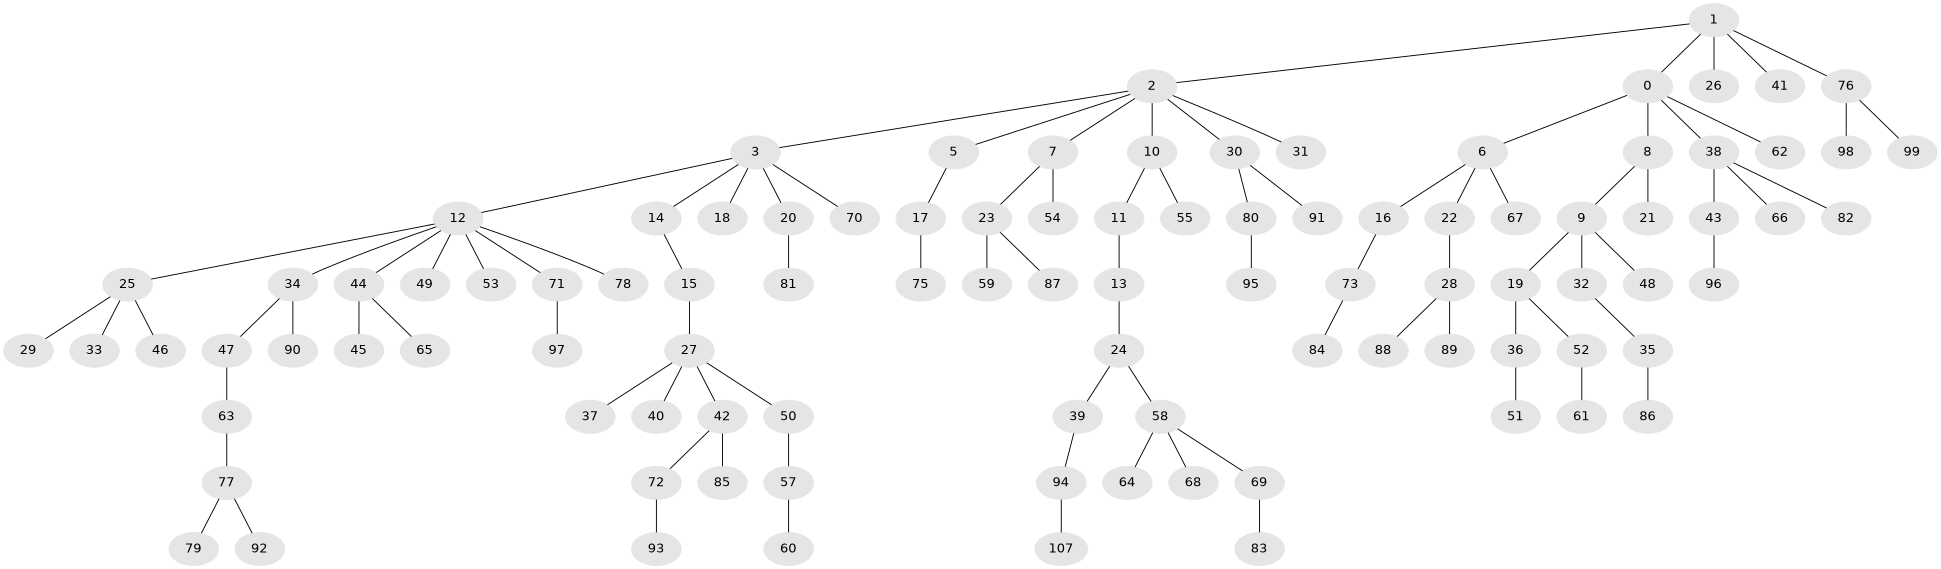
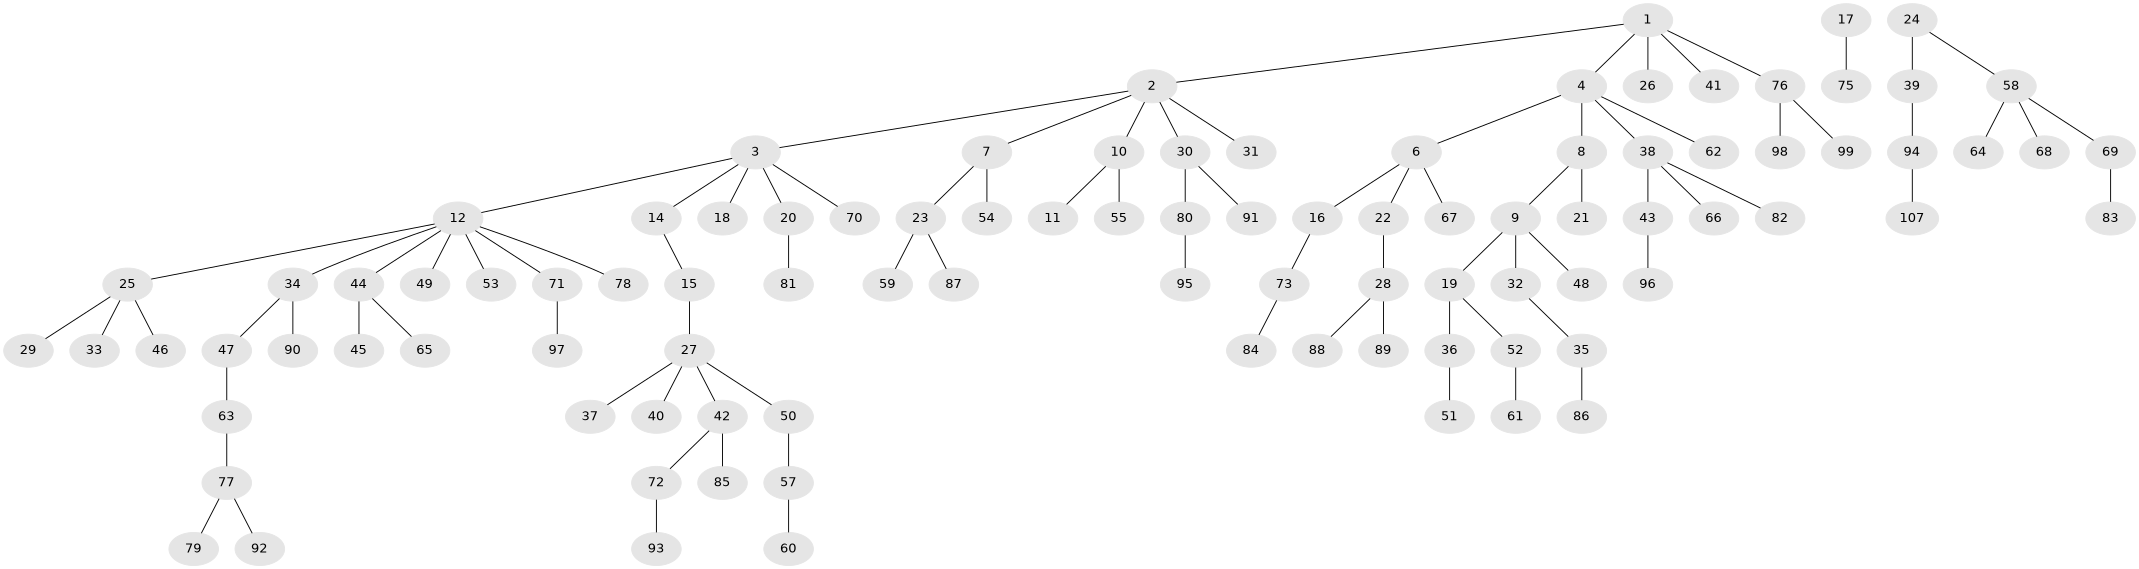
(1648, 86) -> (1582, 86)
(954, 152) -> none
(1119, 285) -> none
